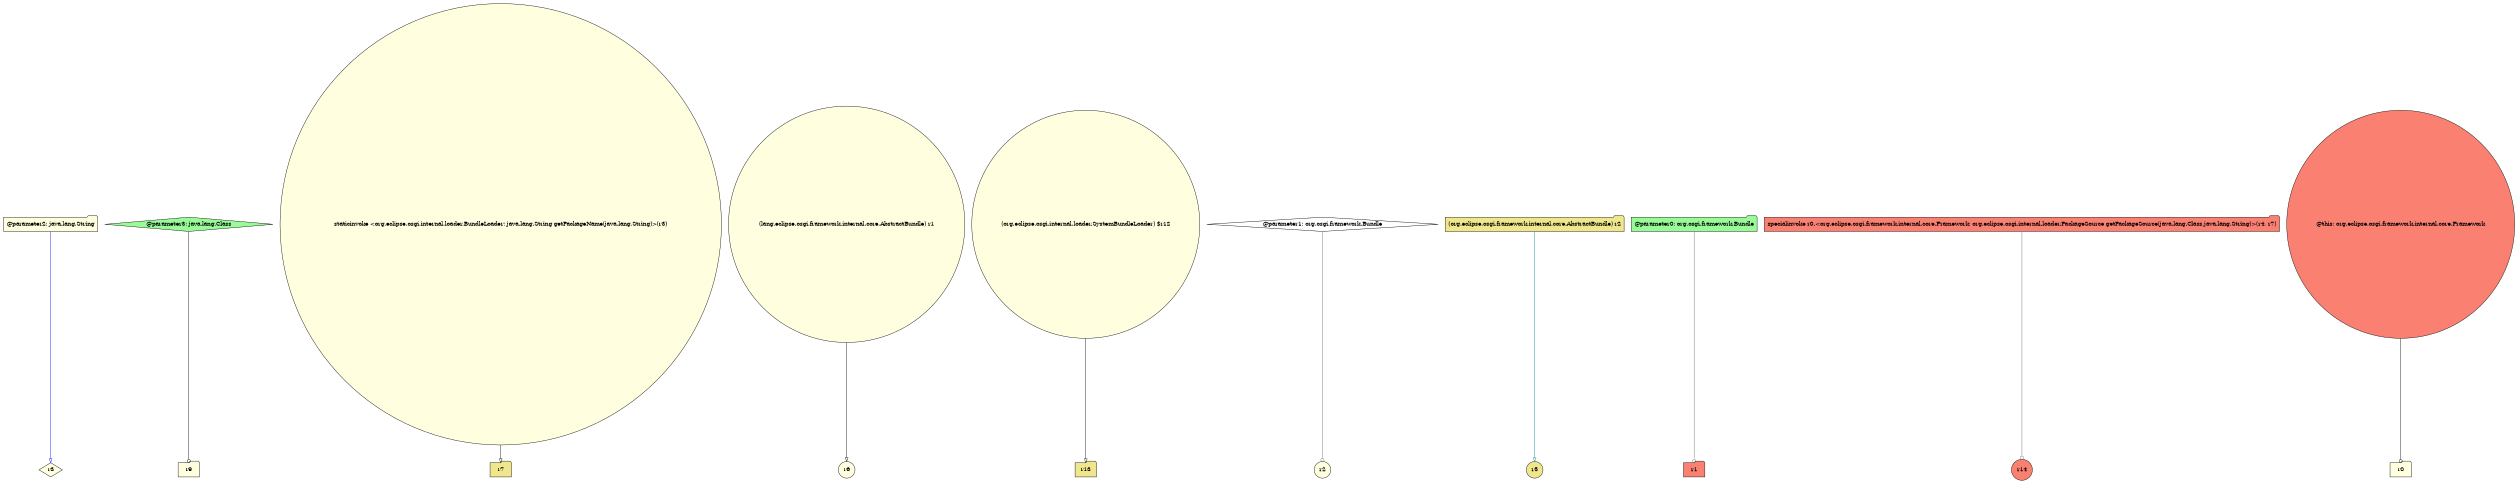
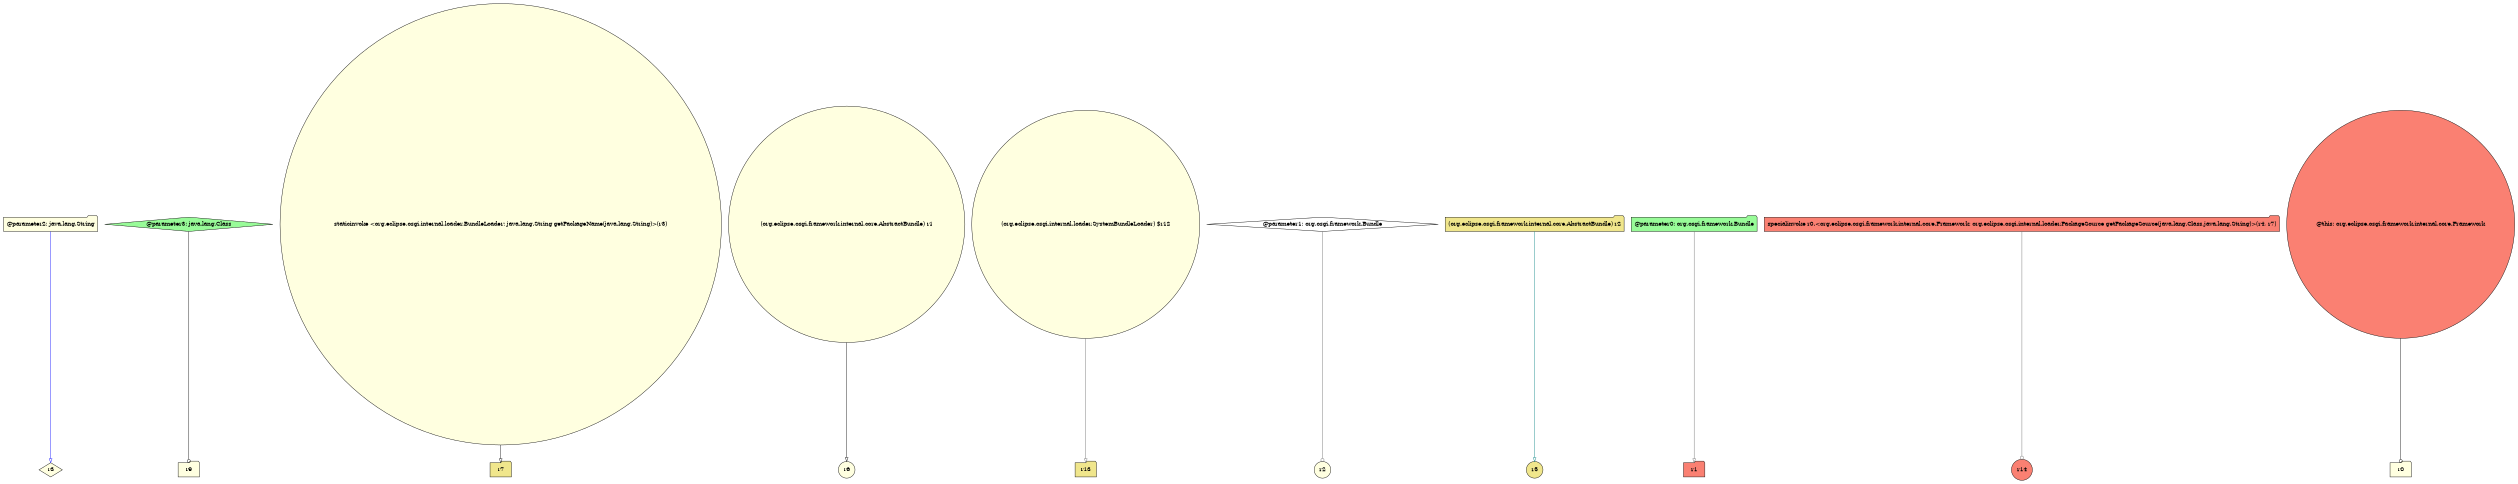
(847, 224) -> (847, 224)
(1694, 345) -> (1694, 345)
(1086, 398) -> (1086, 398)
